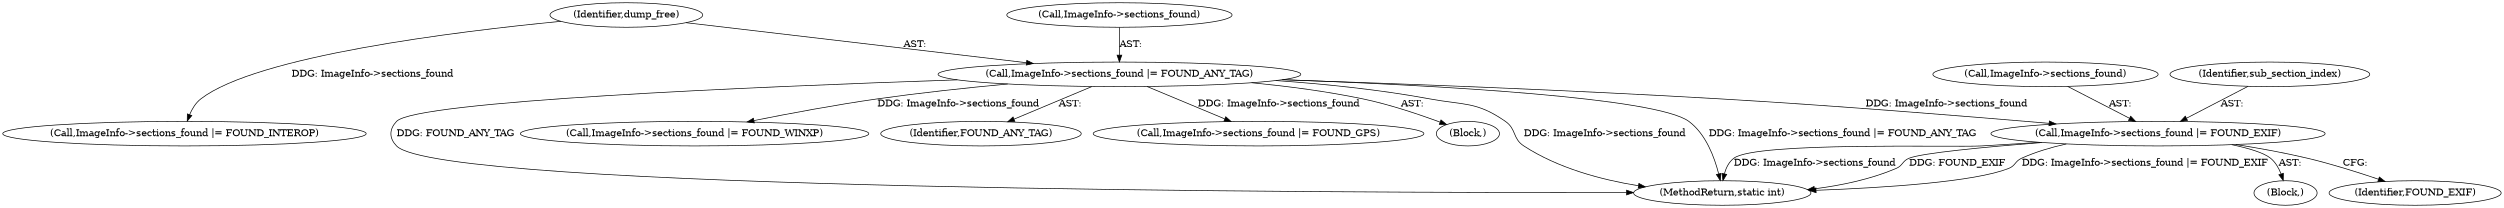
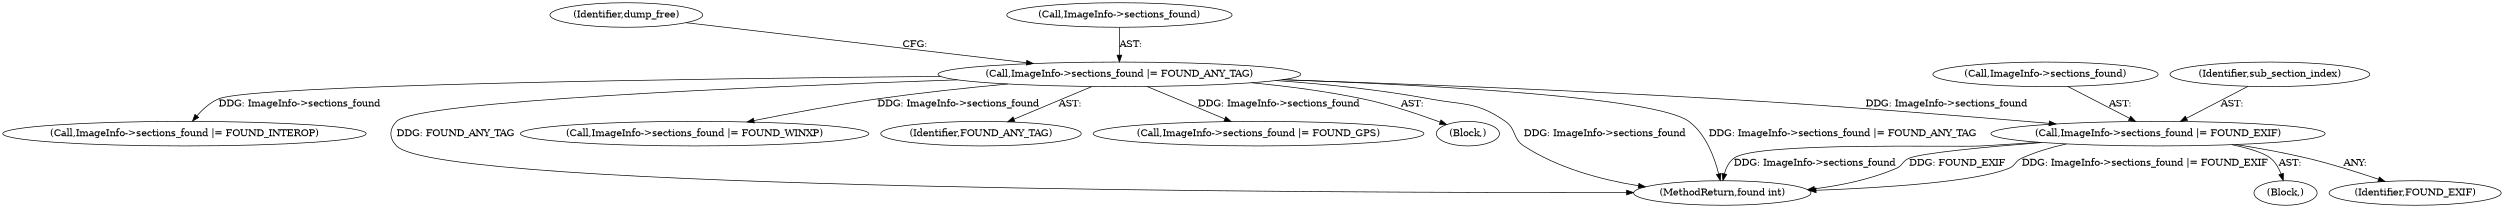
(917, 45) -> (917, 45)
(367, 47) -> (565, 82)
(2357, 163) -> (2357, 163)
(1722, 193) -> (1722, 193)
